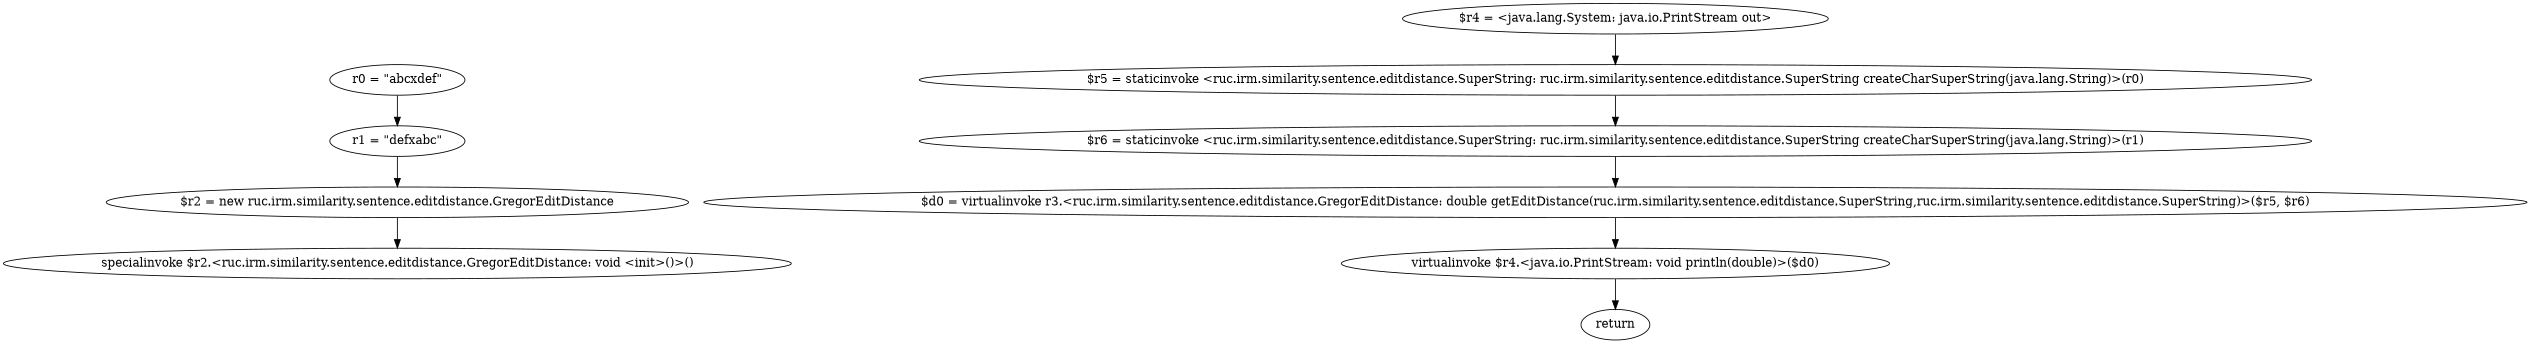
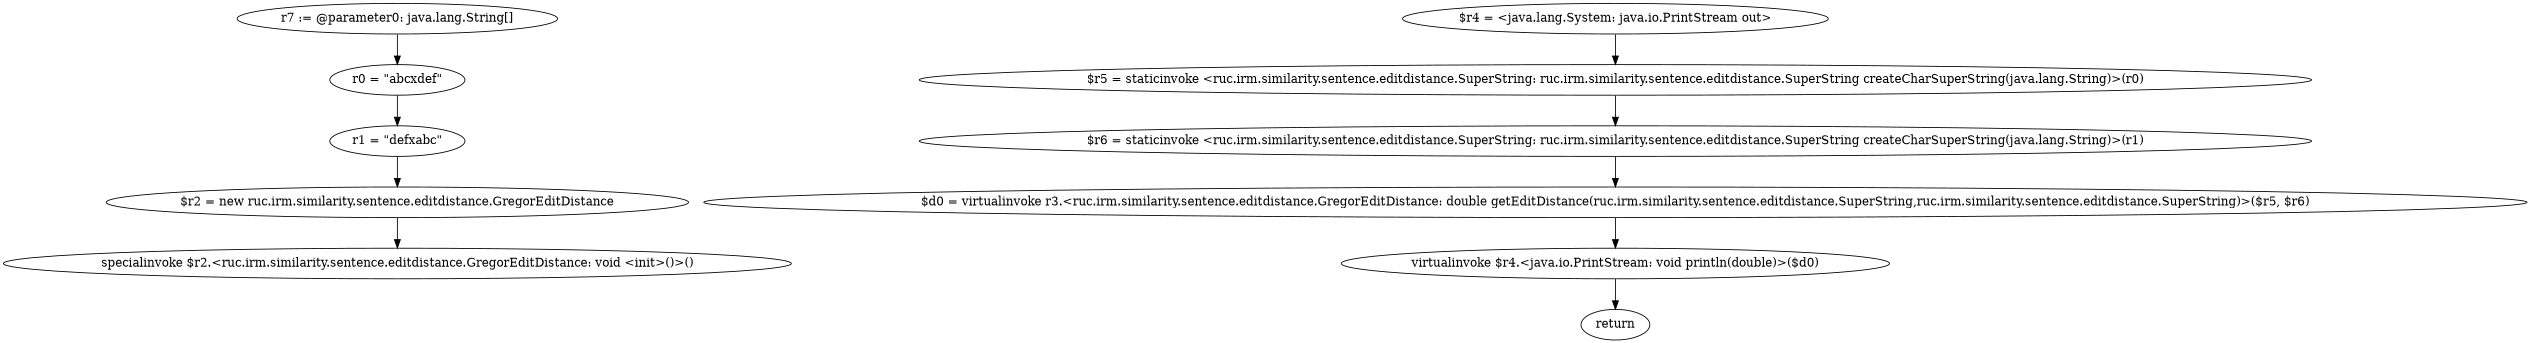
none -> (397, 19)
